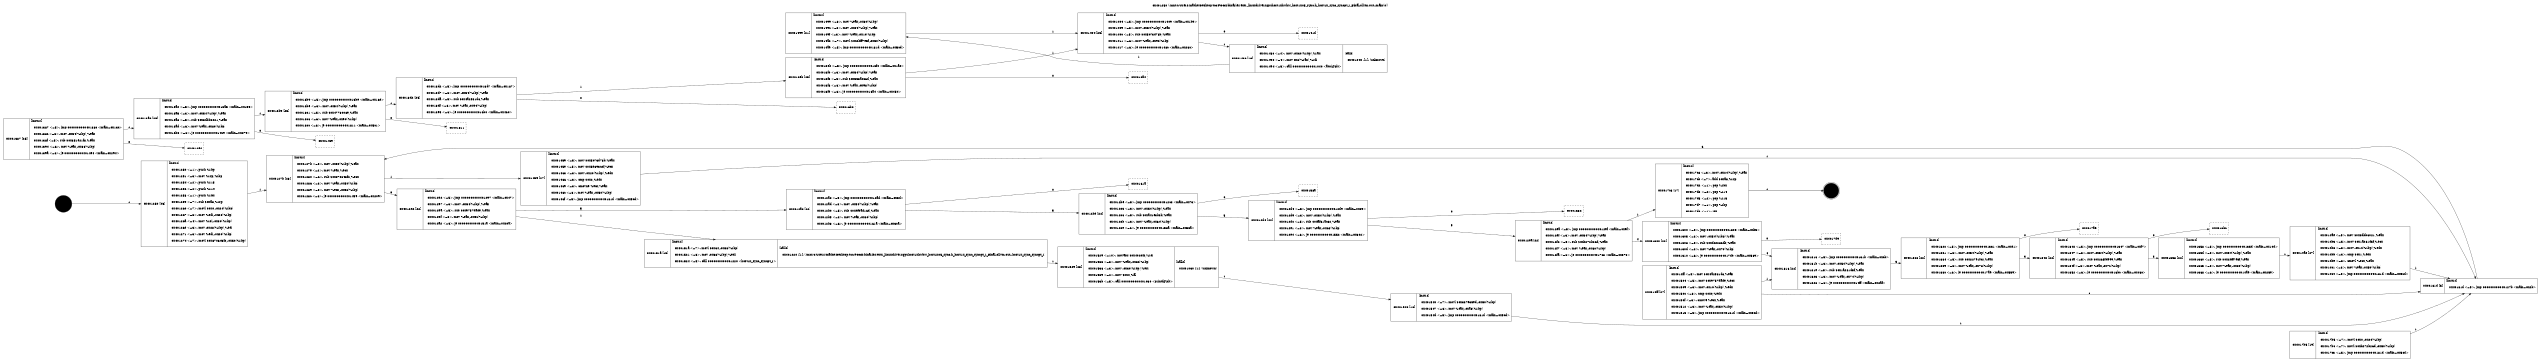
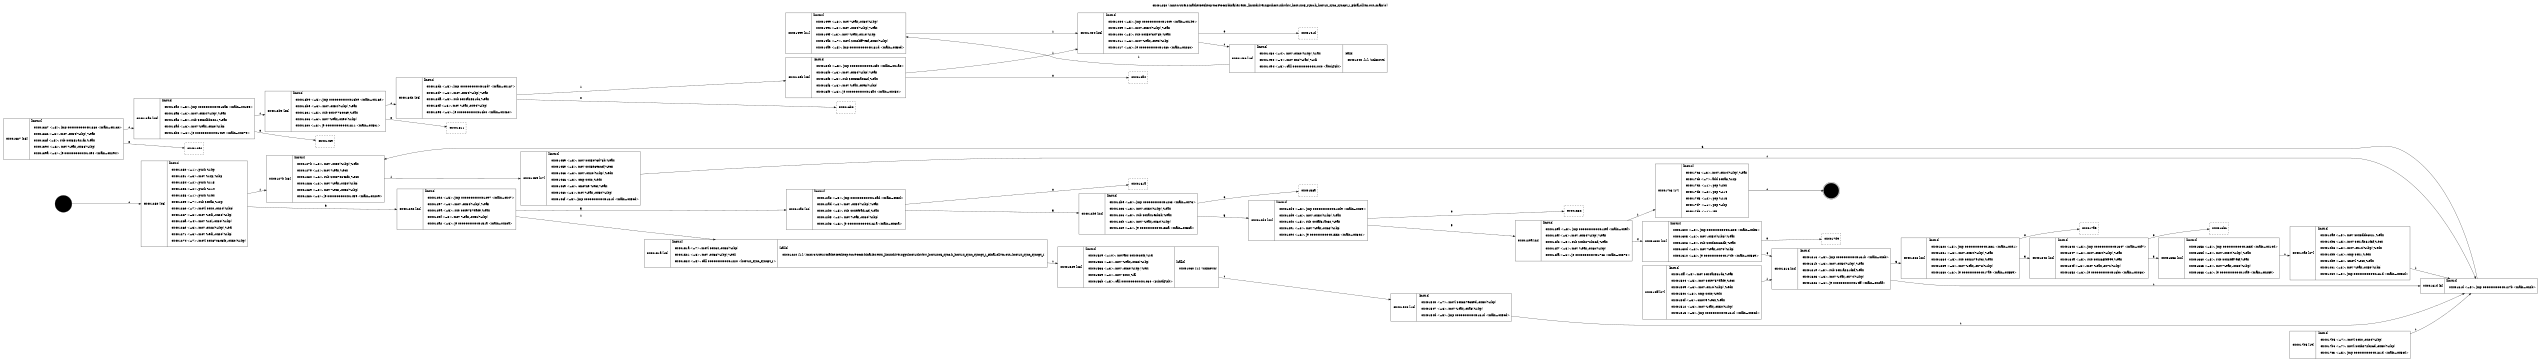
(390, 194) -> (321, 209)
(2090, 295) -> (2154, 286)
